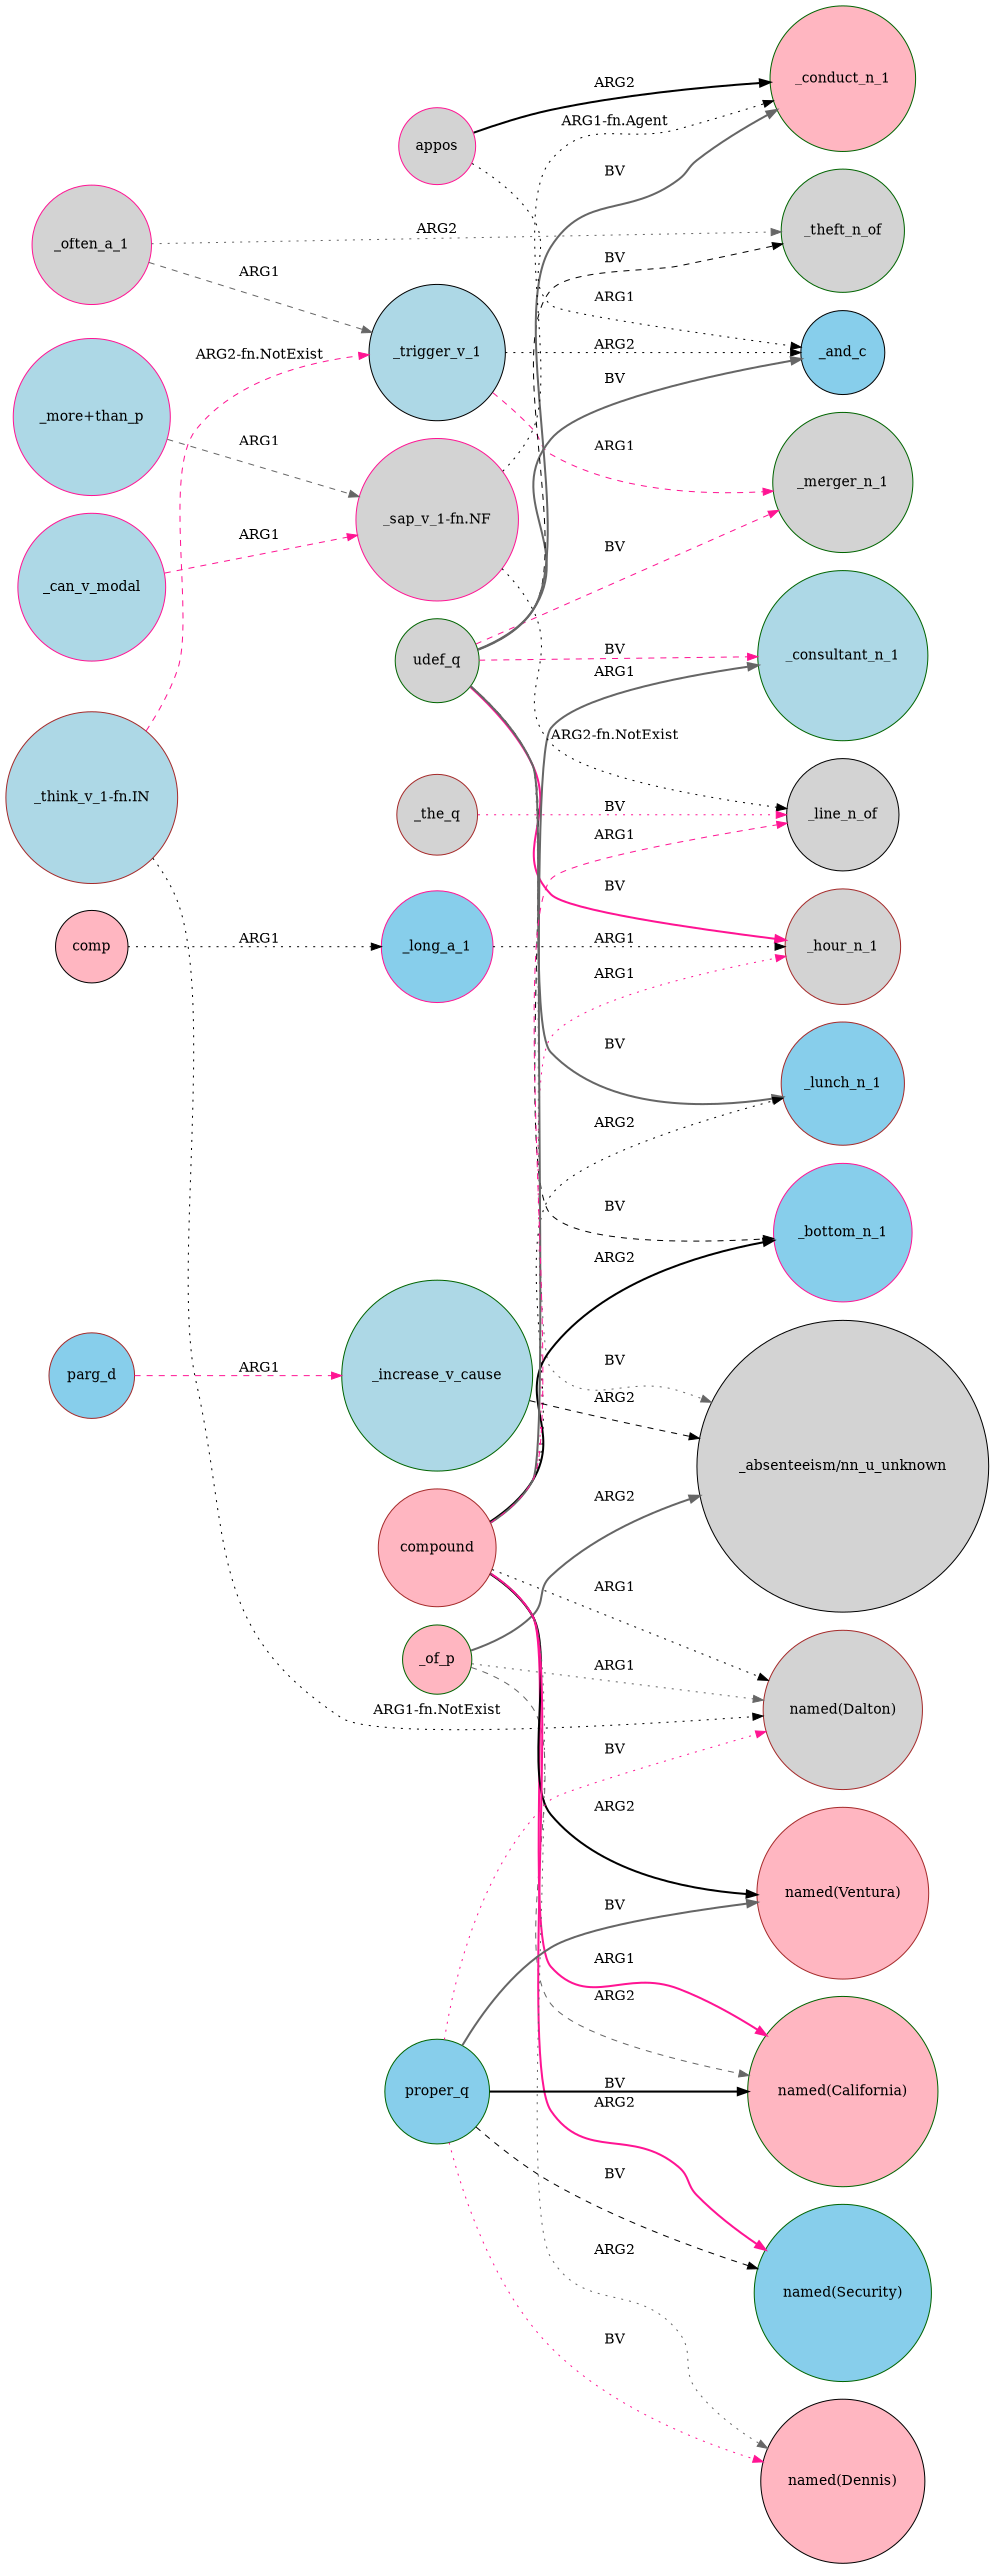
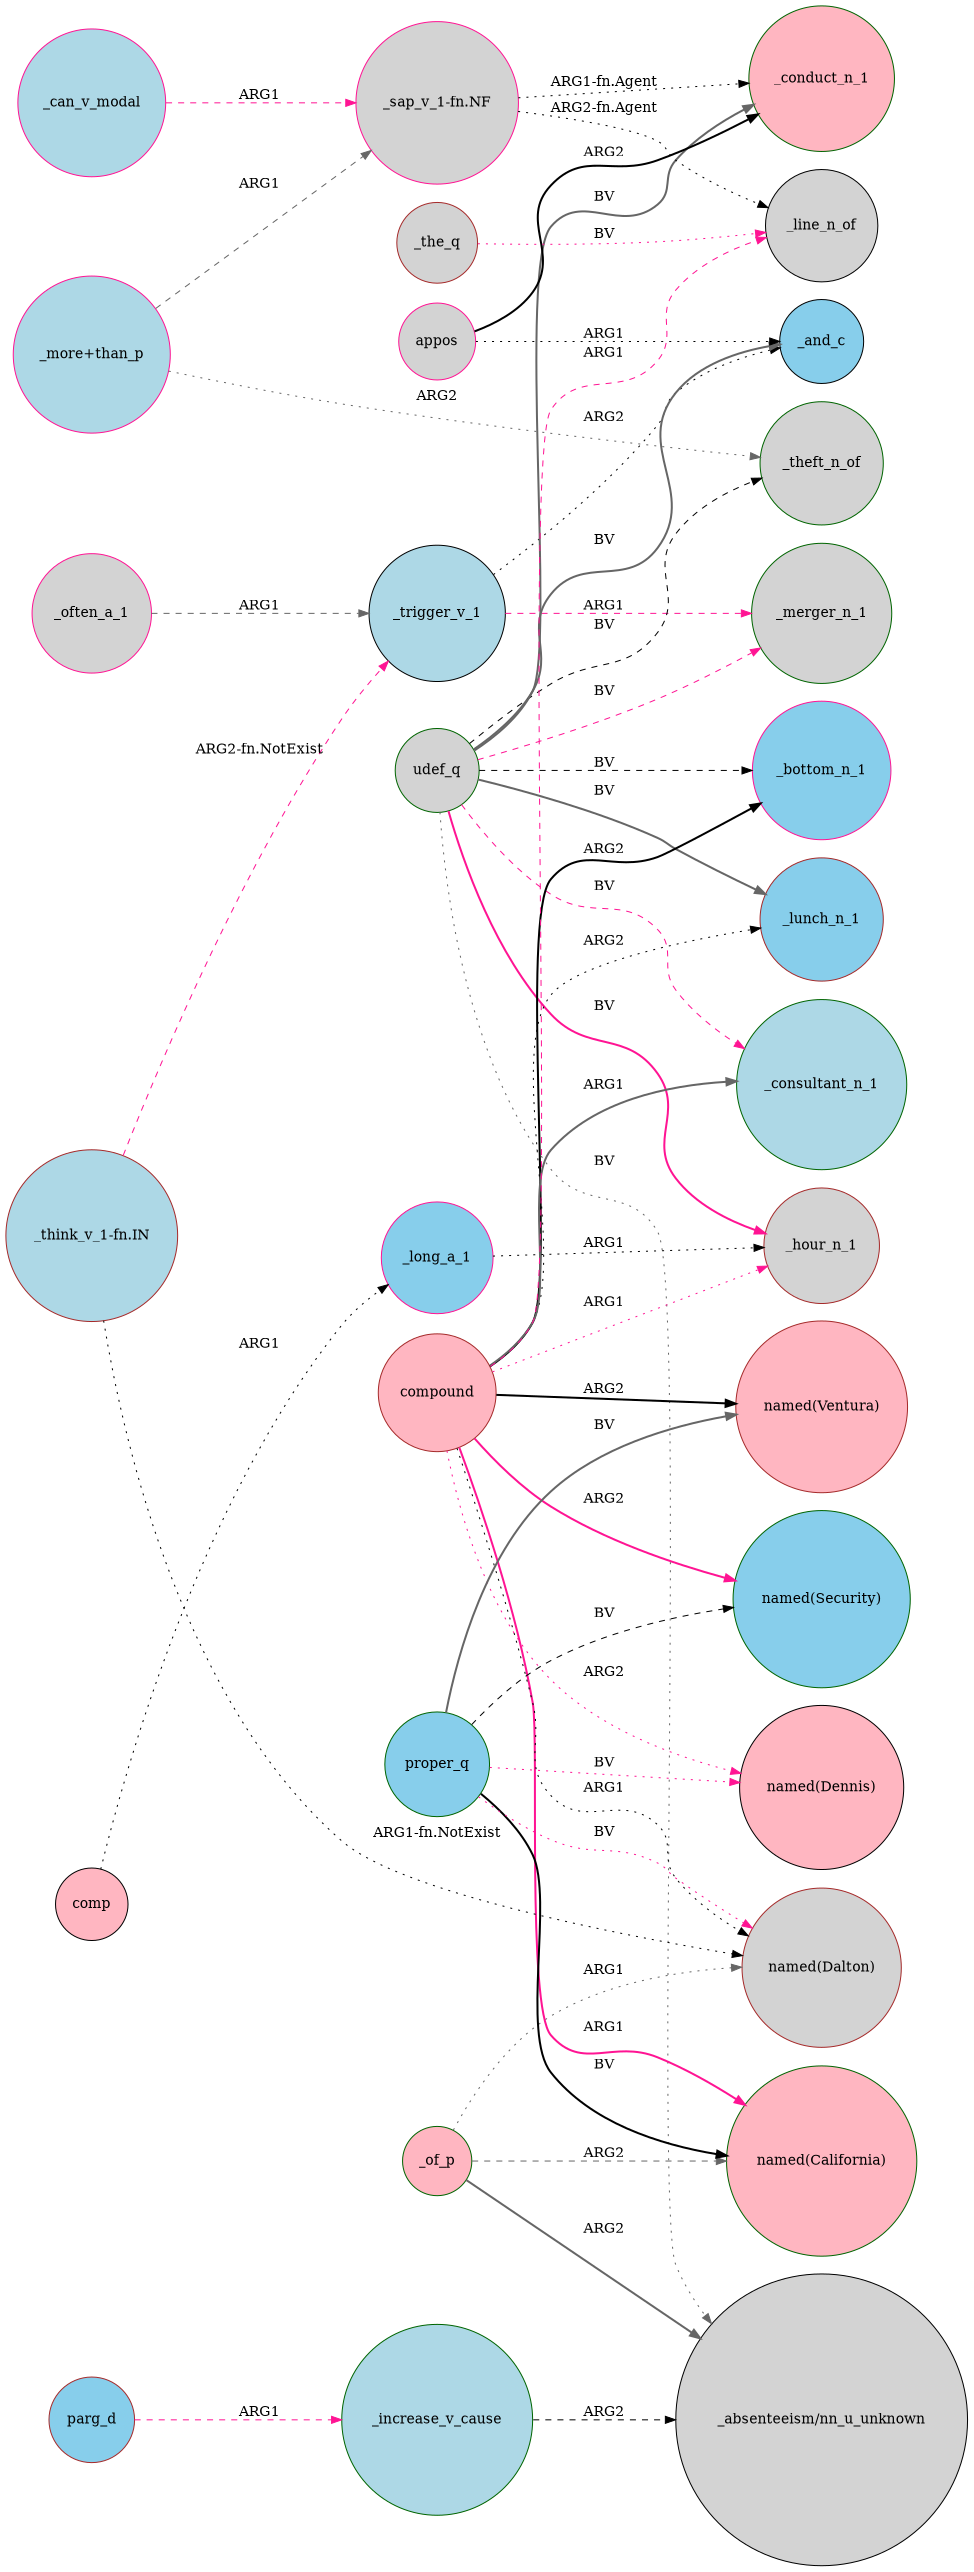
(461, 238) -> (458, 421)
(615, 736) -> (604, 108)
(538, 2105) -> (534, 1661)
